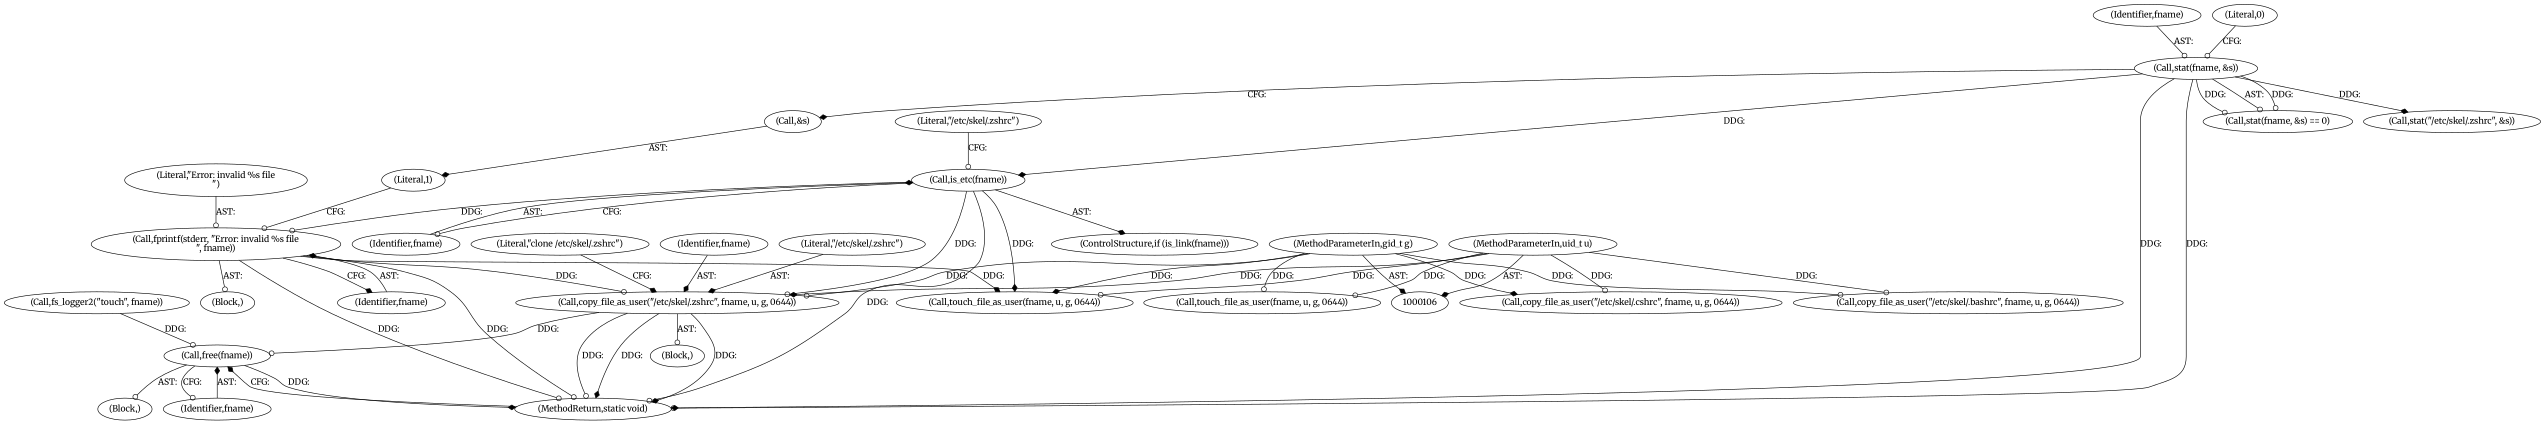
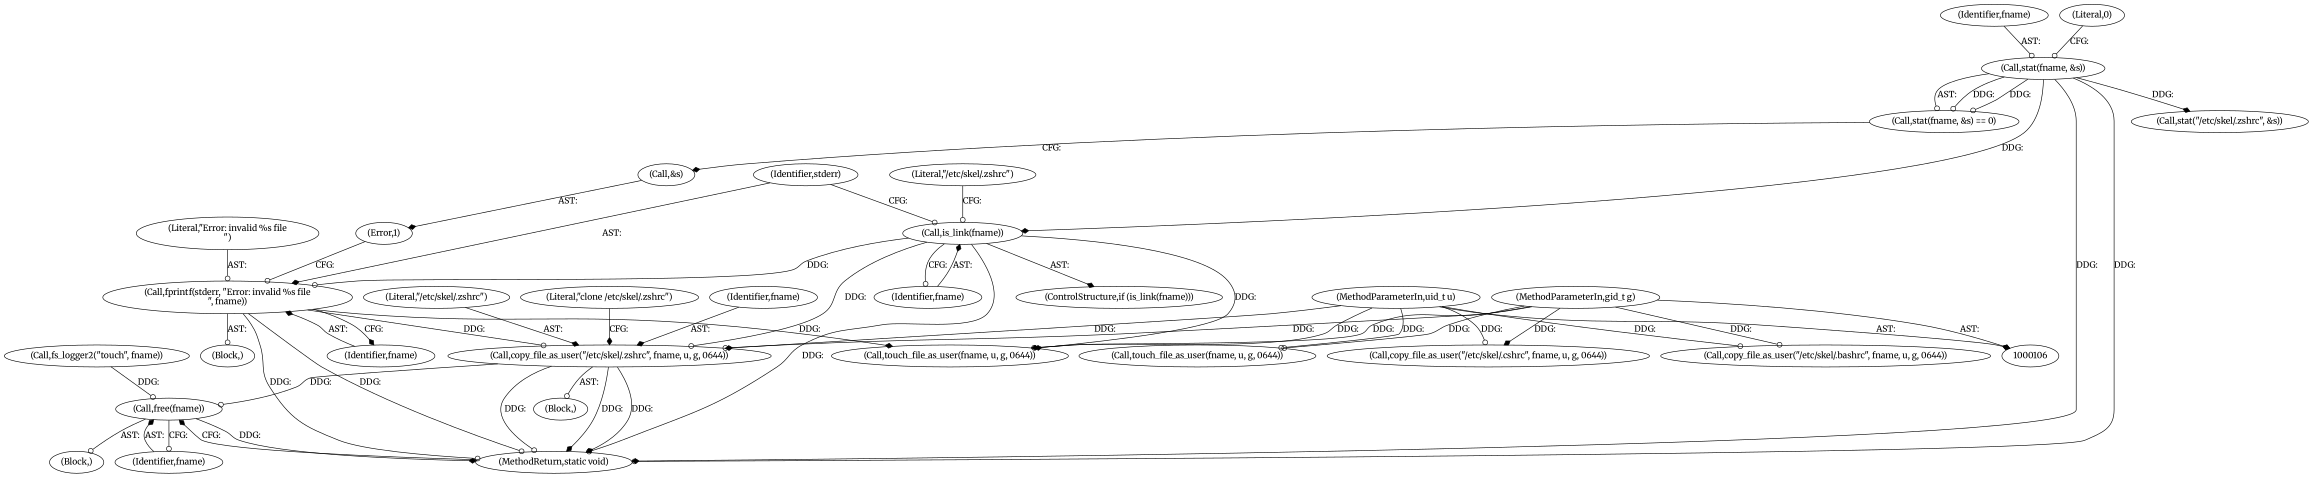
(1480, 82) -> (1284, 134)
none -> (806, 175)
(413, 180) -> (384, 233)
(968, 180) -> (963, 233)
